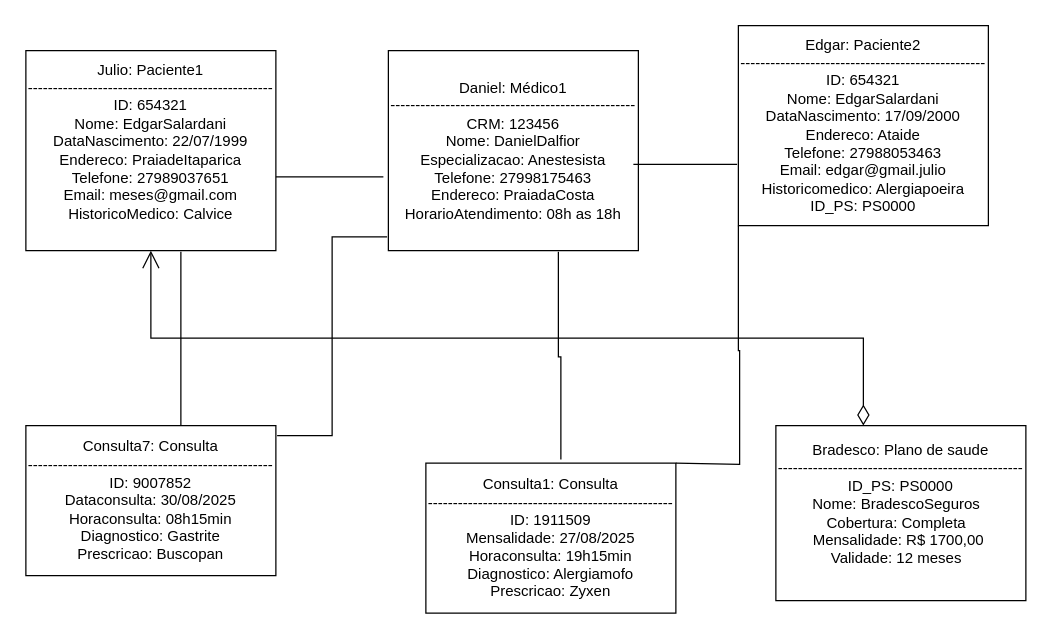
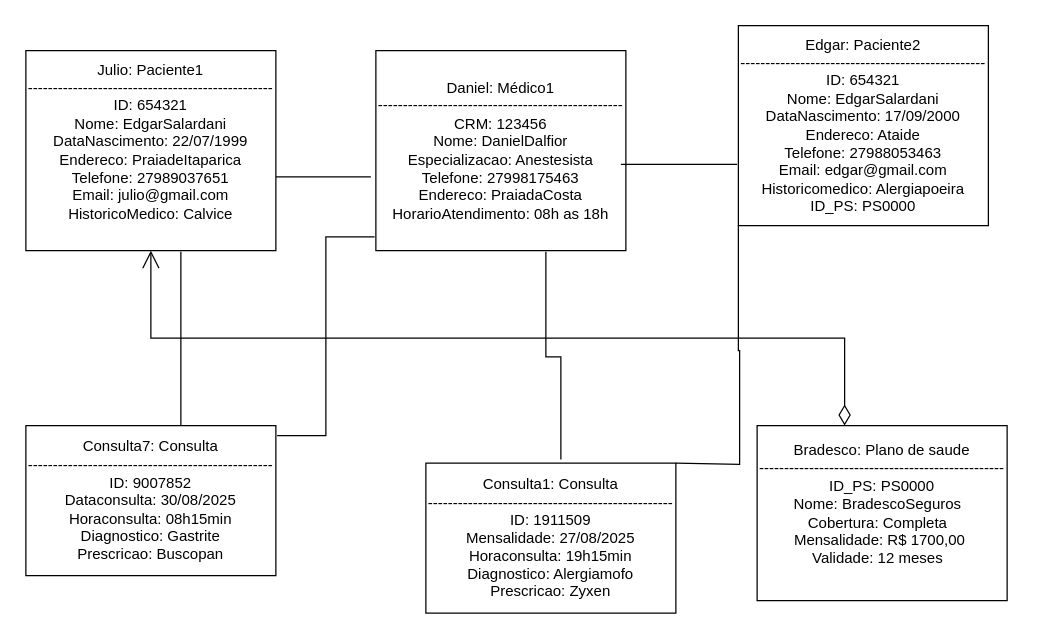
(863, 126) -> (863, 126)
(151, 151) -> (151, 151)
(513, 151) -> (501, 151)
(901, 513) -> (882, 513)
